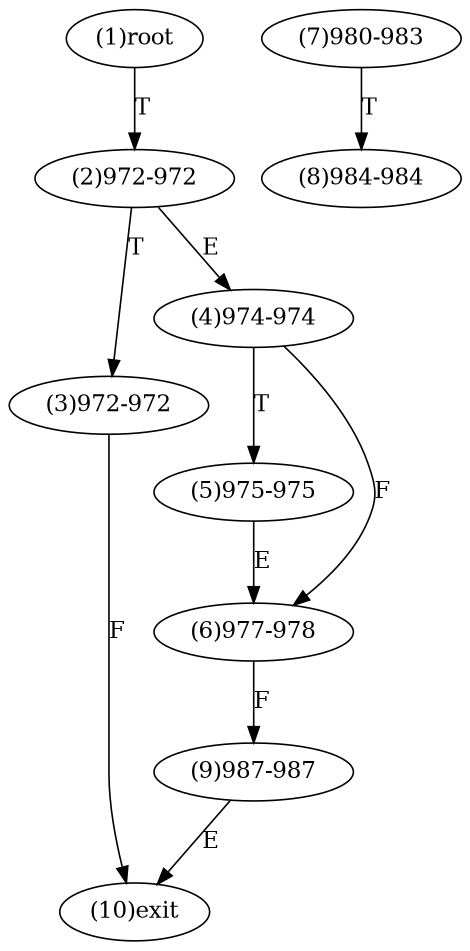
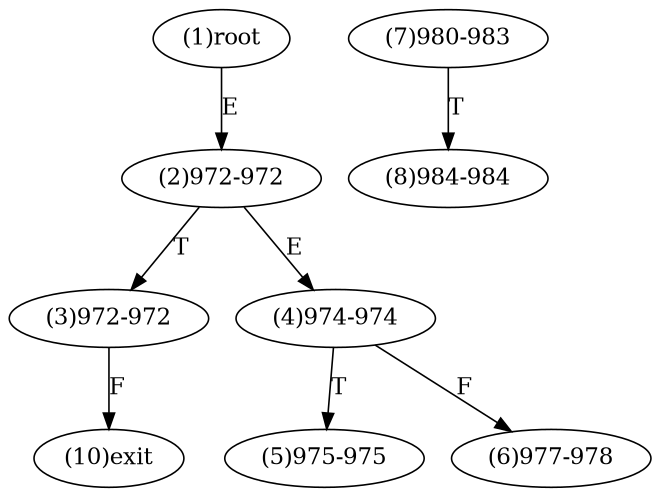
(143, 109) -> (230, 109)
(254, 554) -> none
(254, 772) -> none
